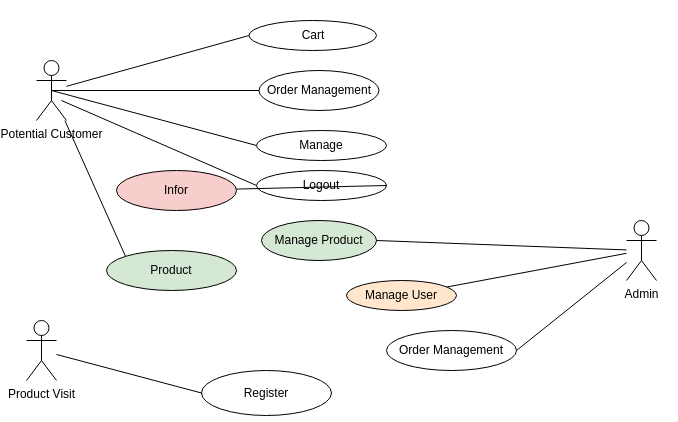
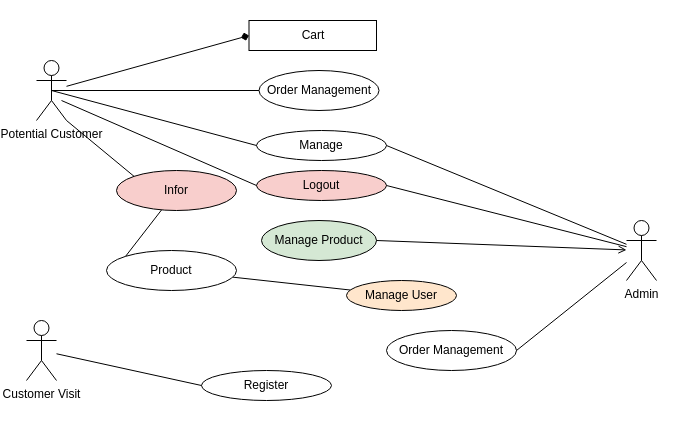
(313, 36) -> (313, 36)
(244, 37) -> (241, 38)
none -> (101, 149)
(322, 186) -> (322, 186)
(311, 187) -> (506, 216)
(96, 190) -> (144, 233)
none -> (506, 195)
(621, 250) -> (620, 250)
(537, 270) -> (292, 284)
(172, 271) -> (172, 271)
(267, 393) -> (267, 386)
(42, 395) -> (42, 395)
